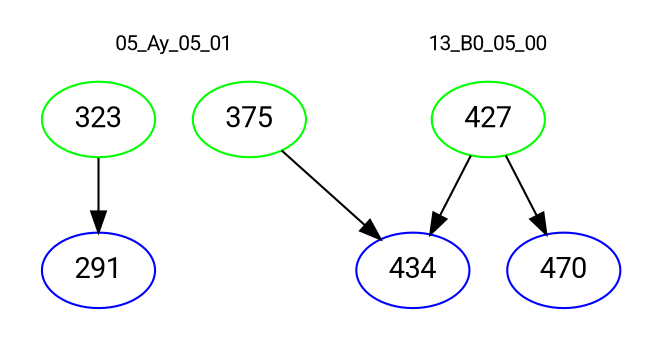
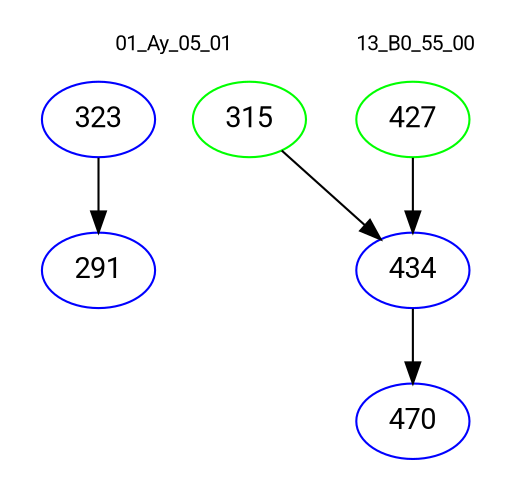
(174, 45) -> (174, 45)
(488, 45) -> (416, 45)
(99, 119) -> (99, 119)
(249, 119) -> (249, 119)
(521, 186) -> (413, 336)
